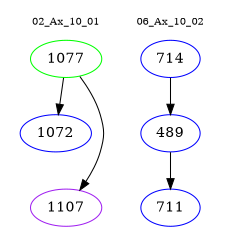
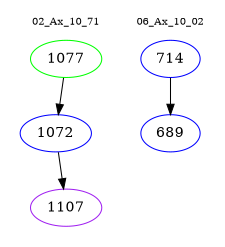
(66, 22) -> (66, 22)
(103, 128) -> (60, 165)
(171, 133) -> (171, 133)
(171, 208) -> none
